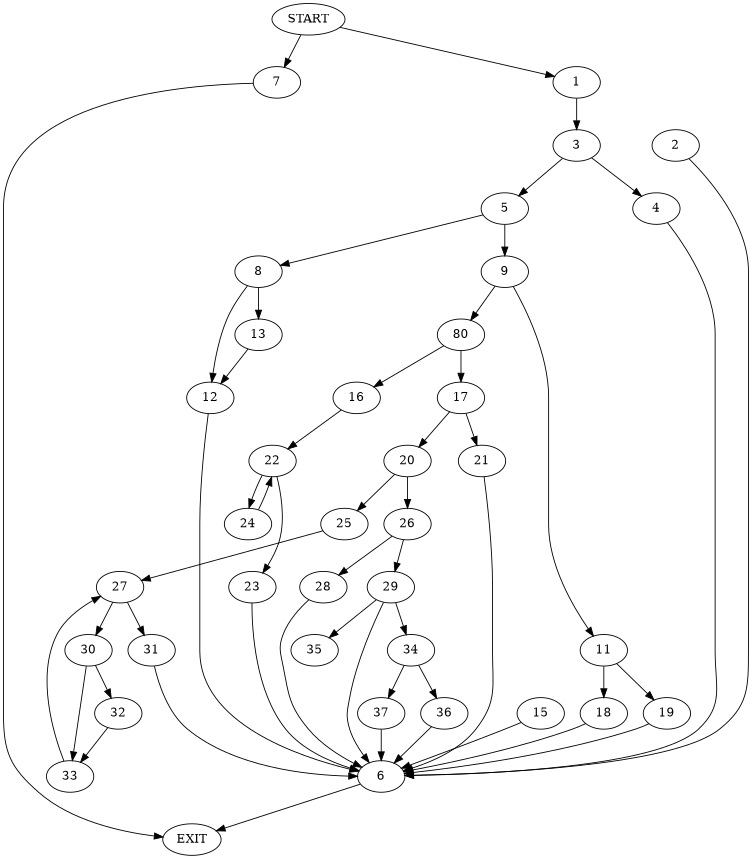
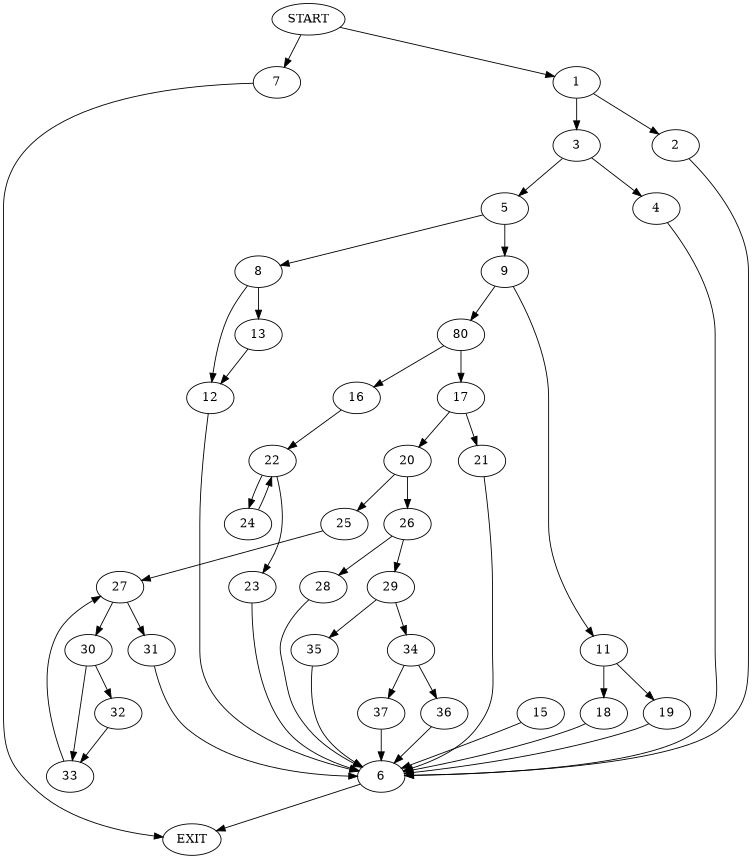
none -> (622, 112)
(354, 678) -> (317, 722)
